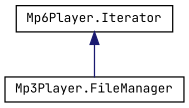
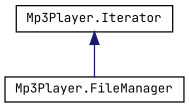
(94, 19) -> (94, 19)
